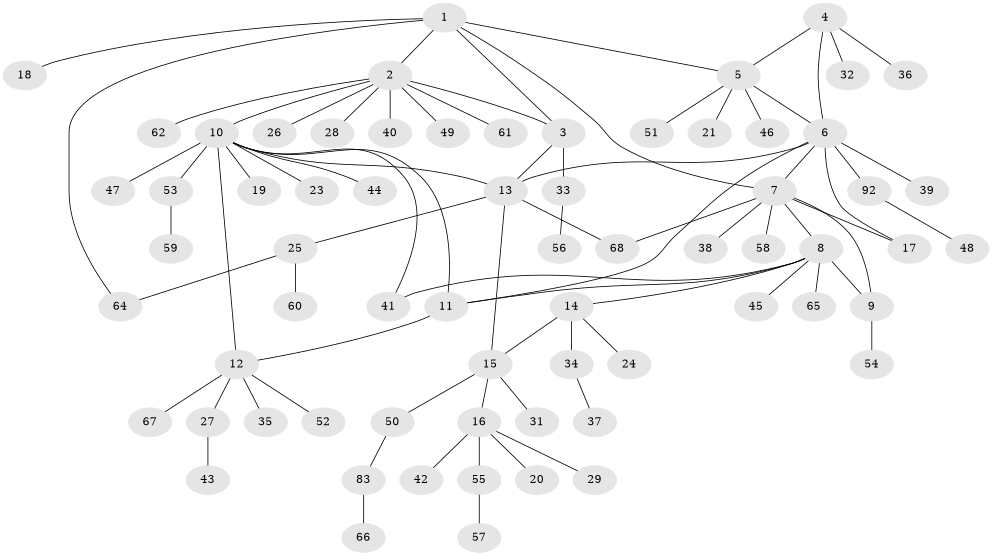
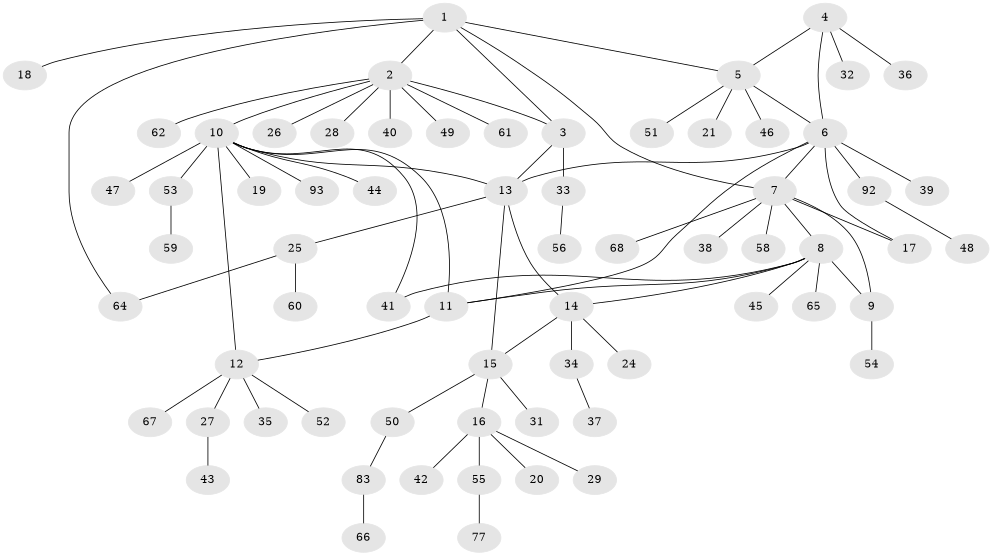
(317, 191) -> (317, 191)
(556, 217) -> (526, 255)
(479, 538) -> (479, 538)
